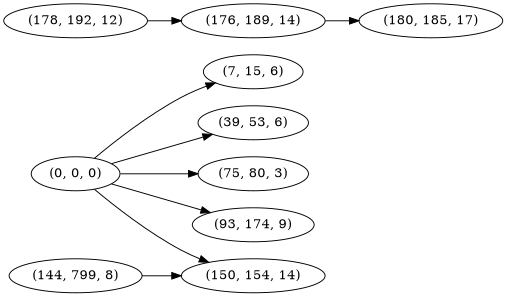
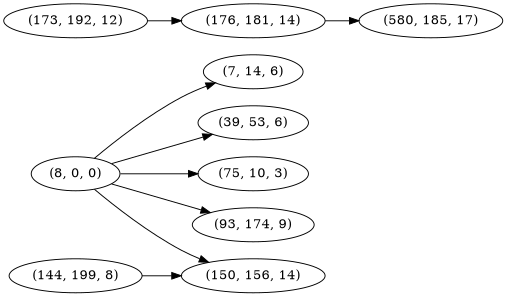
(76, 21) -> (76, 21)
(253, 21) -> (253, 21)
(431, 21) -> (431, 21)
(253, 72) -> (253, 72)
(76, 174) -> (76, 174)
(253, 174) -> (253, 174)
(76, 276) -> (76, 276)
(253, 276) -> (253, 276)
